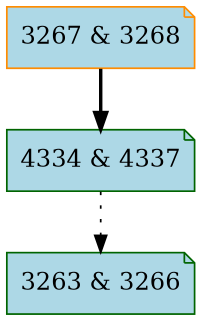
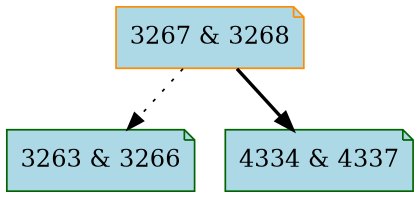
(101, 214) -> (161, 93)
